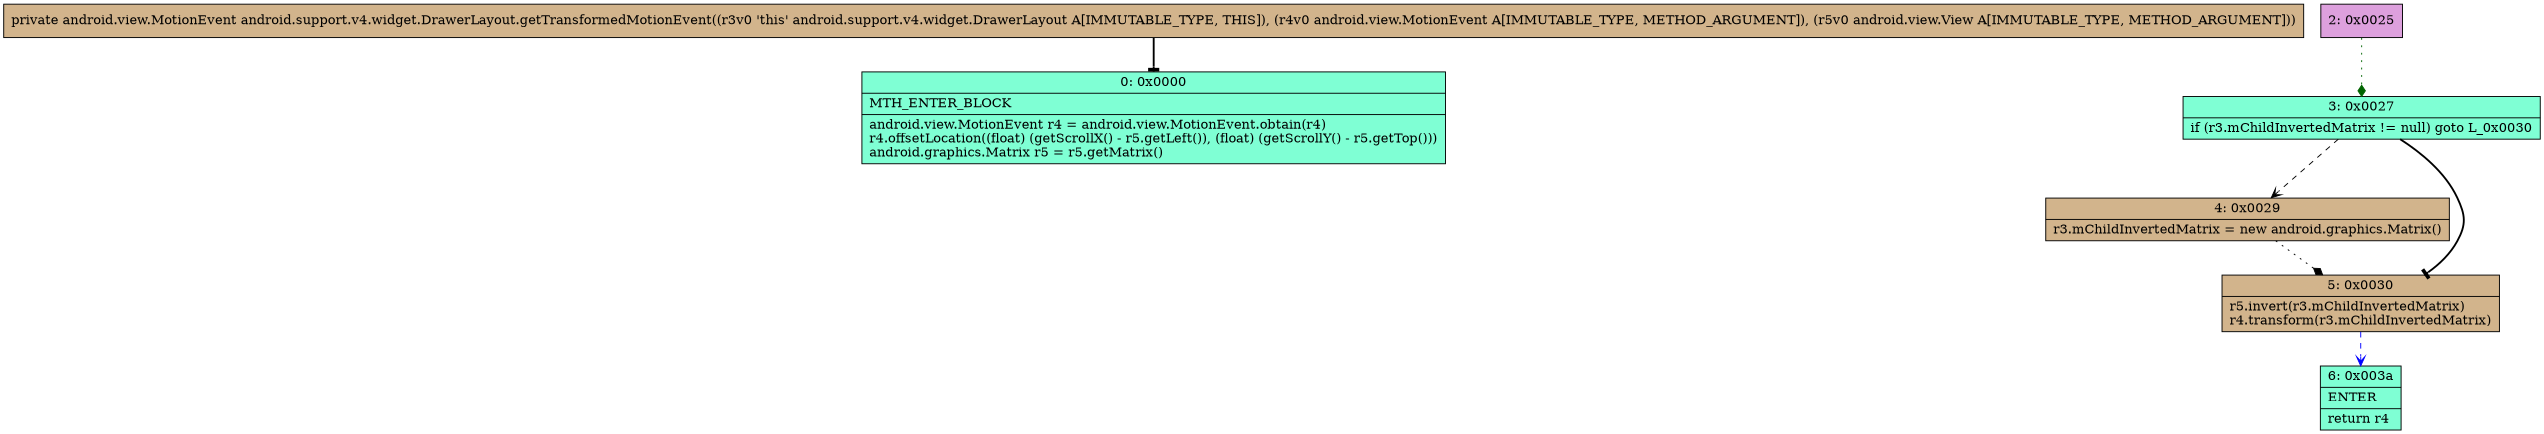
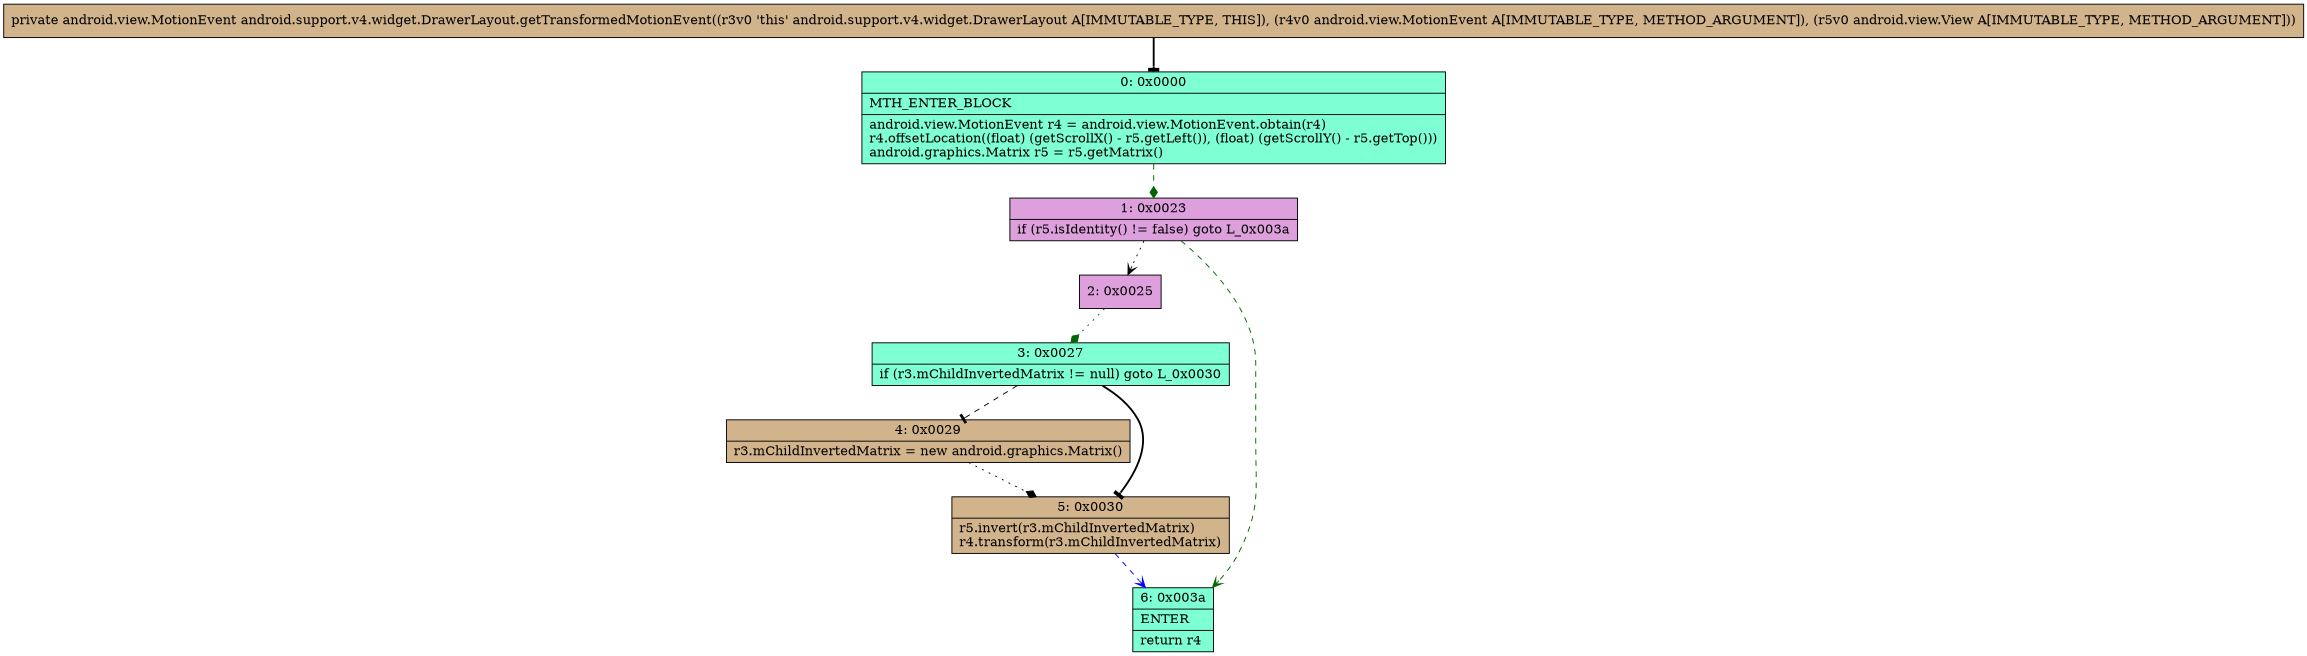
(2308, 165) -> (992, 401)
none -> (1154, 219)
